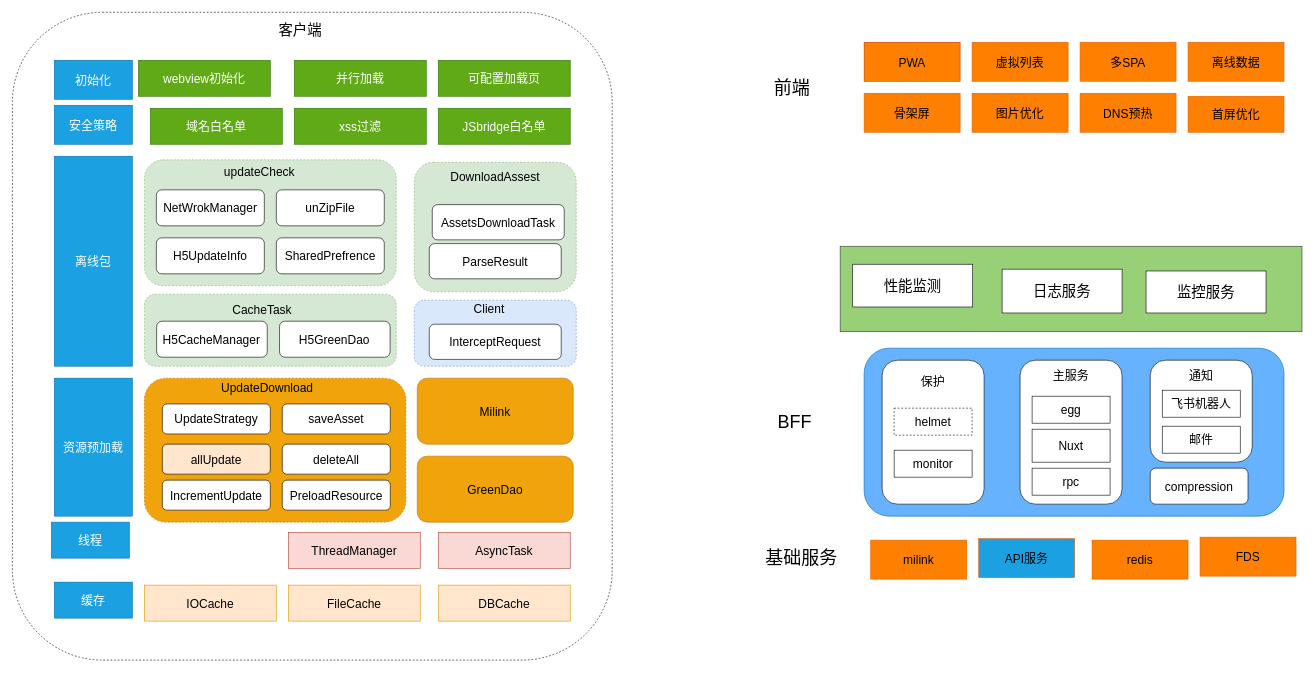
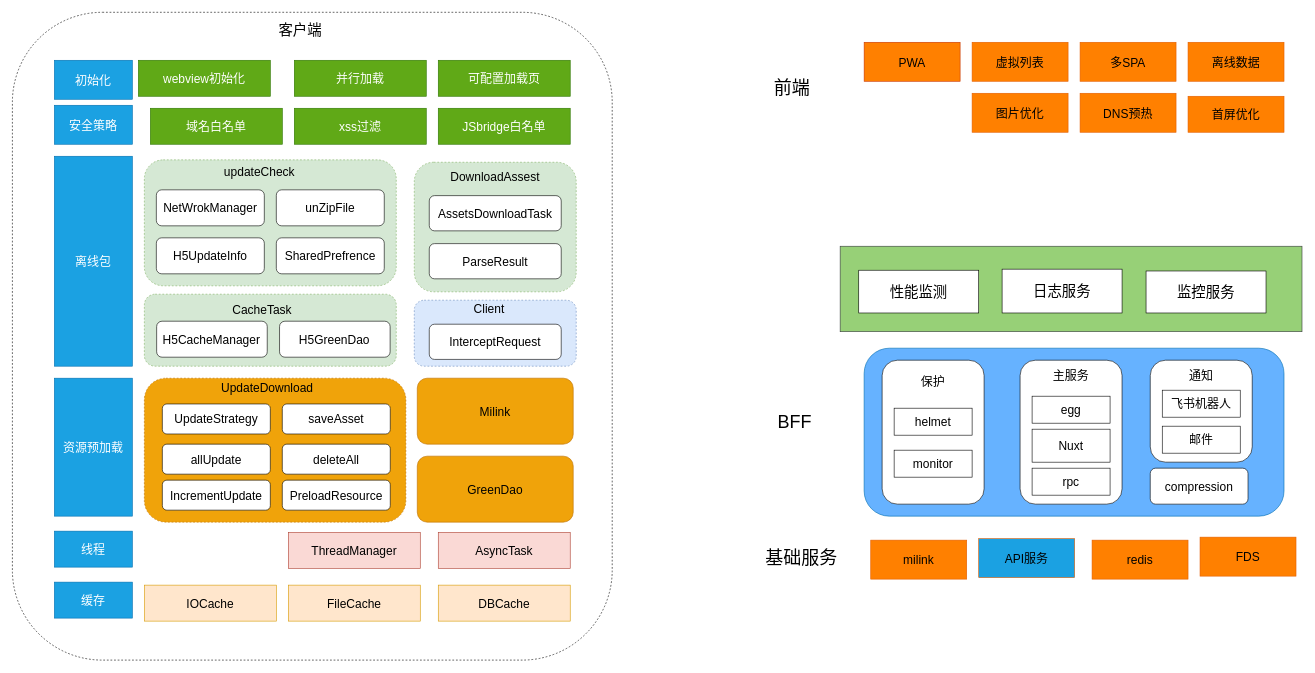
(912, 113) -> none
(498, 222) -> (495, 213)
(913, 286) -> (919, 292)
(933, 422) -> (933, 422)
(216, 459) -> (216, 459)
(90, 540) -> (93, 549)
